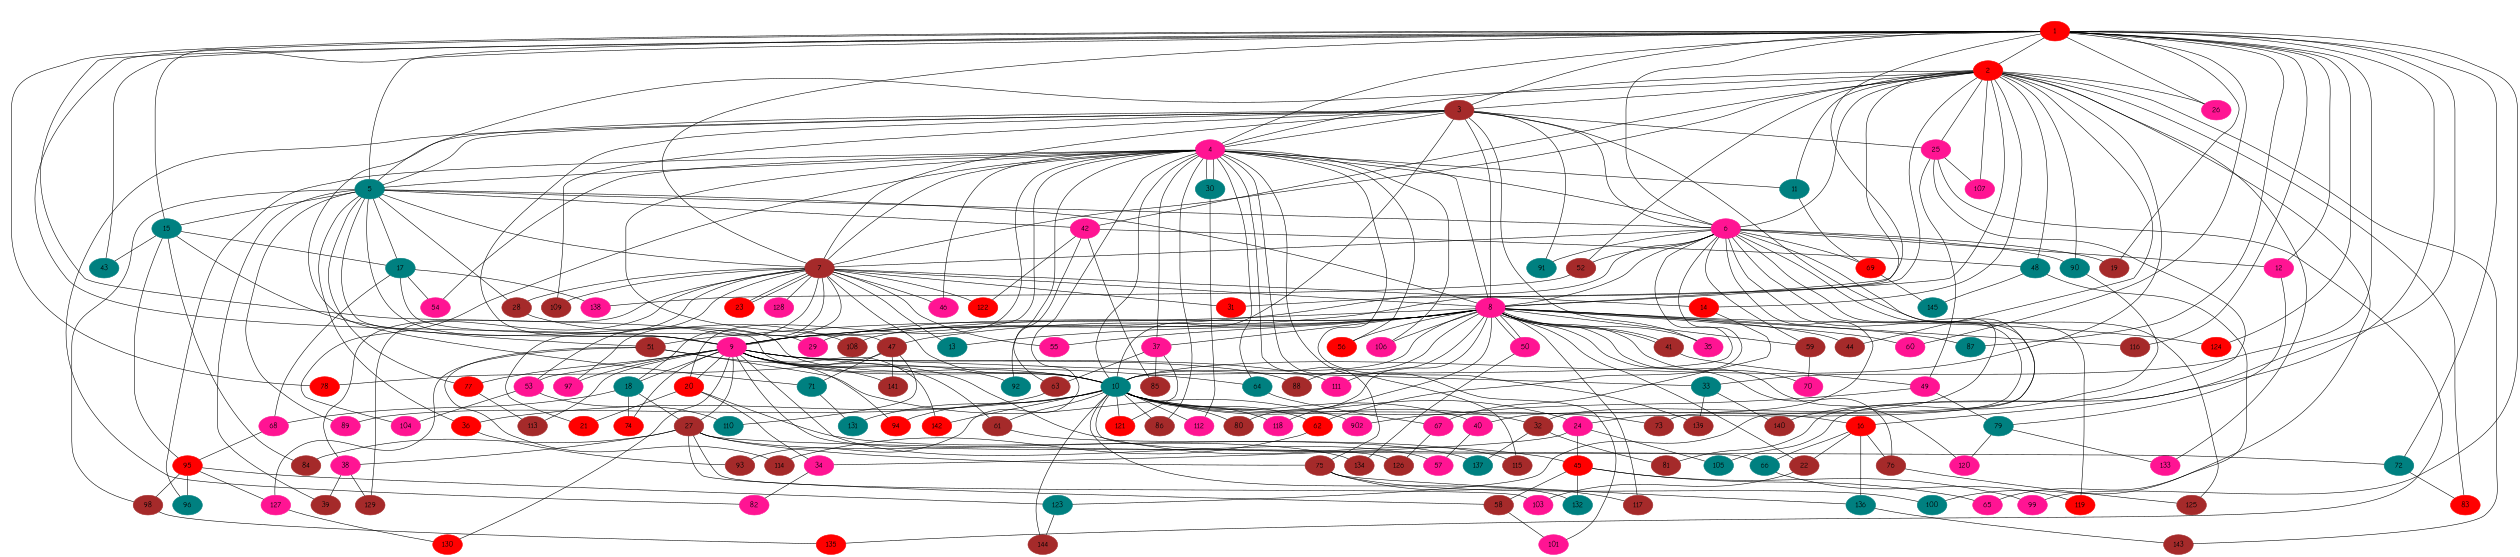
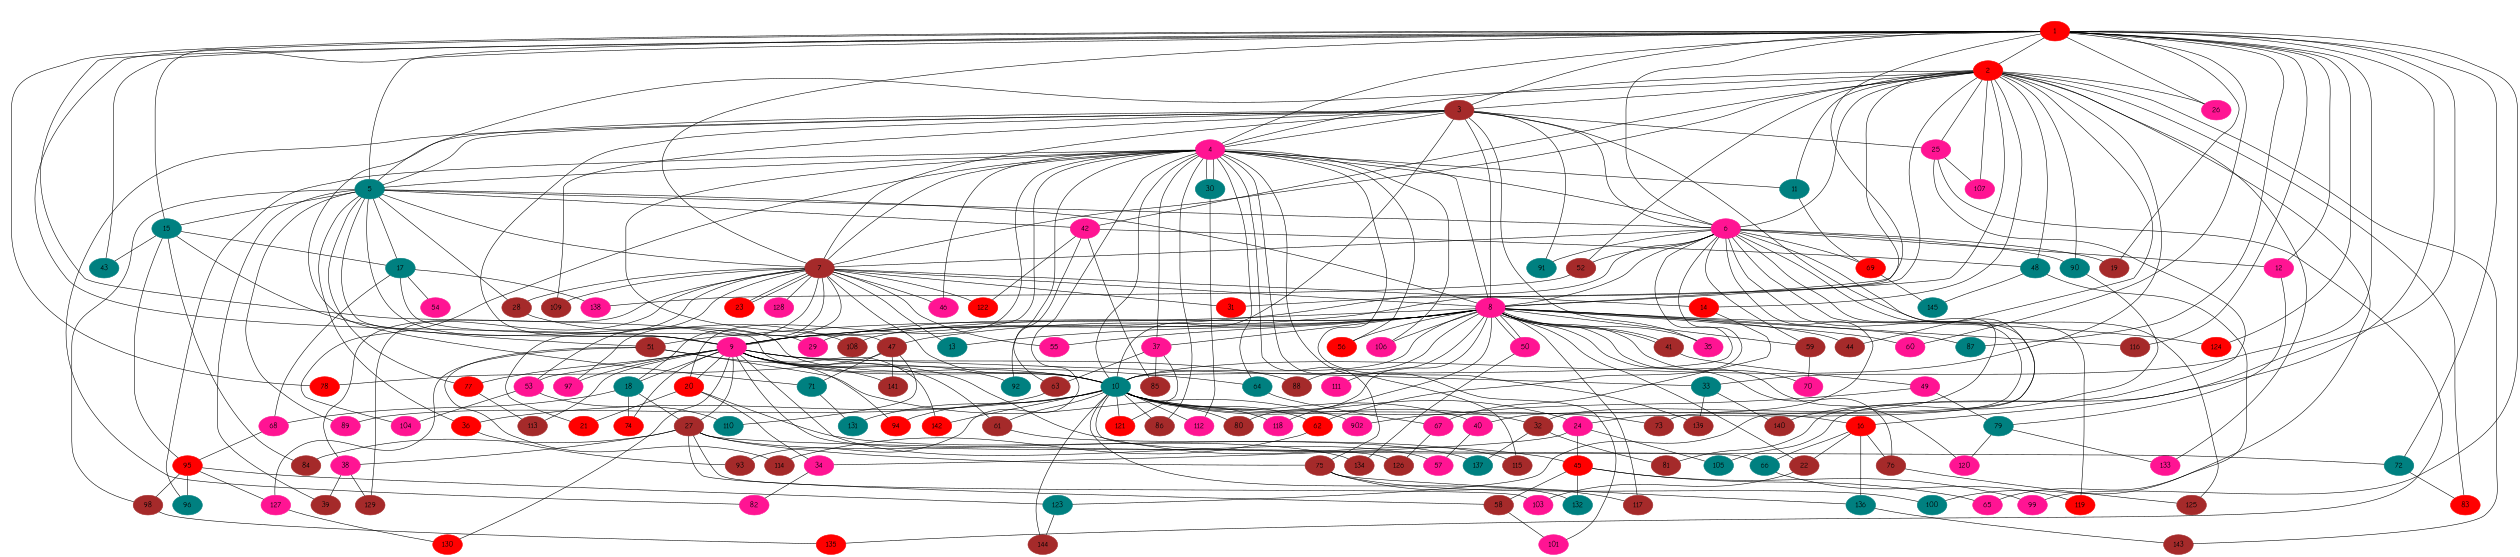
(642, 175) -> none
(1952, 266) -> none
(1036, 361) -> none
